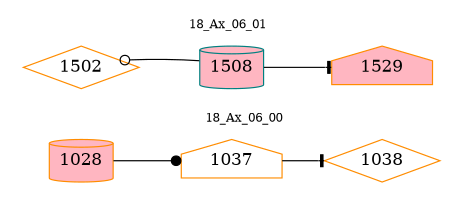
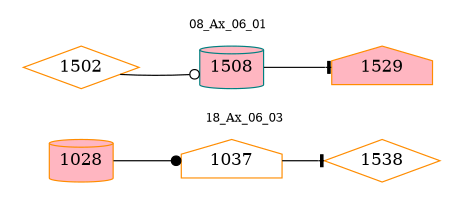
(228, 25) -> (228, 25)
(164, 59) -> (155, 75)
(245, 119) -> (245, 119)
(382, 161) -> (382, 161)
